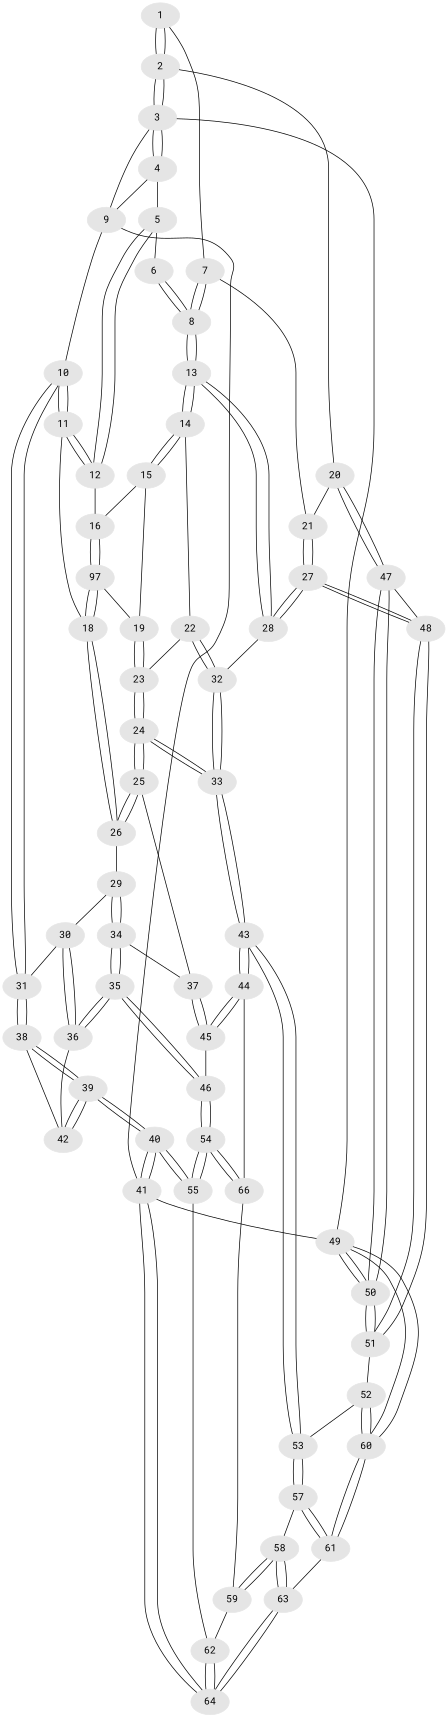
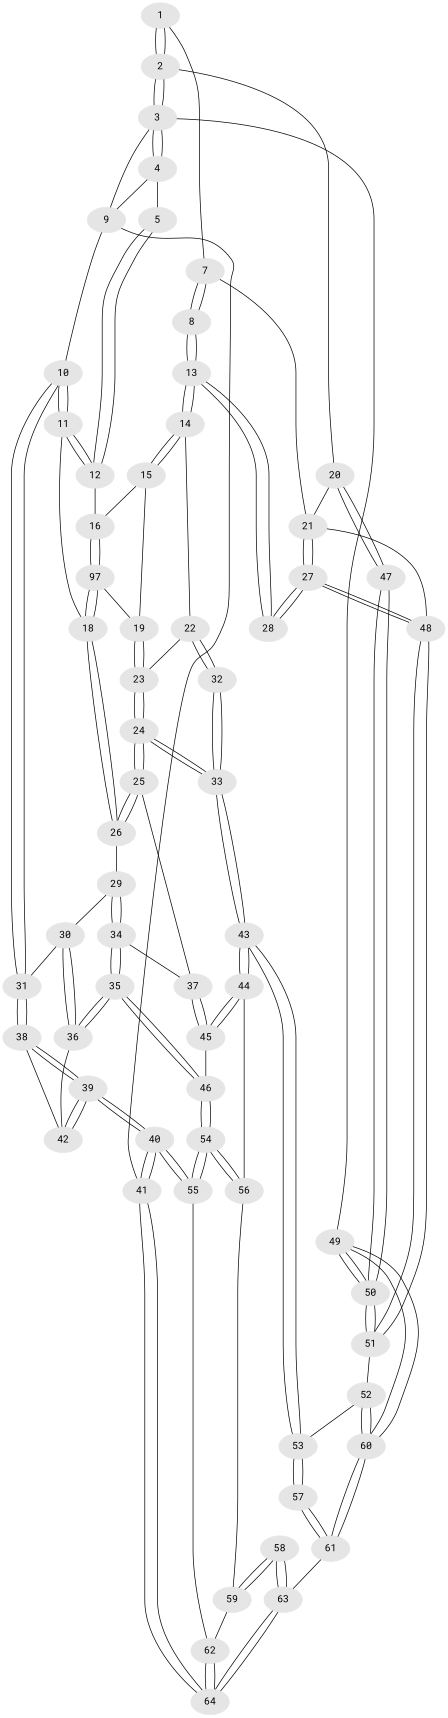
(154, 271) -> none
(406, 603) -> (397, 552)
(243, 654) -> none
(244, 1191) -> (244, 1191)
(236, 1223) -> none
(289, 1523) -> none
